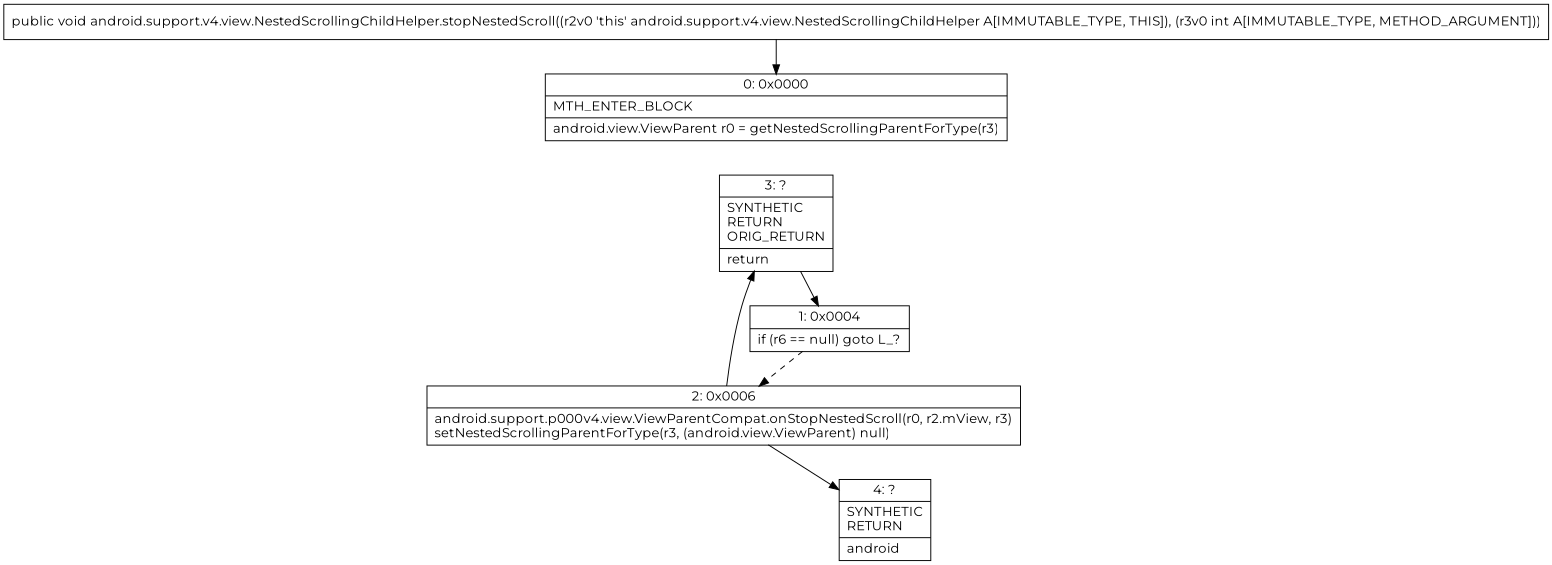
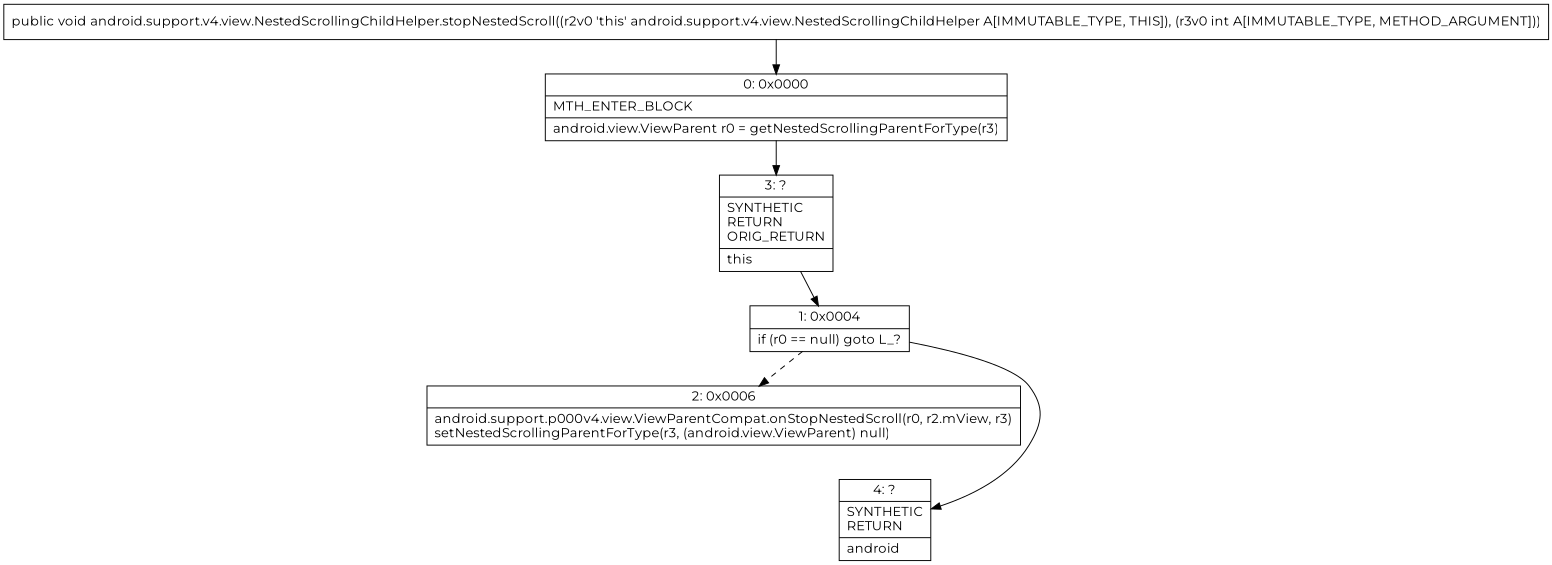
(749, 260) -> (740, 260)
(735, 332) -> (776, 153)
(830, 340) -> (830, 340)
(799, 465) -> (1039, 406)
